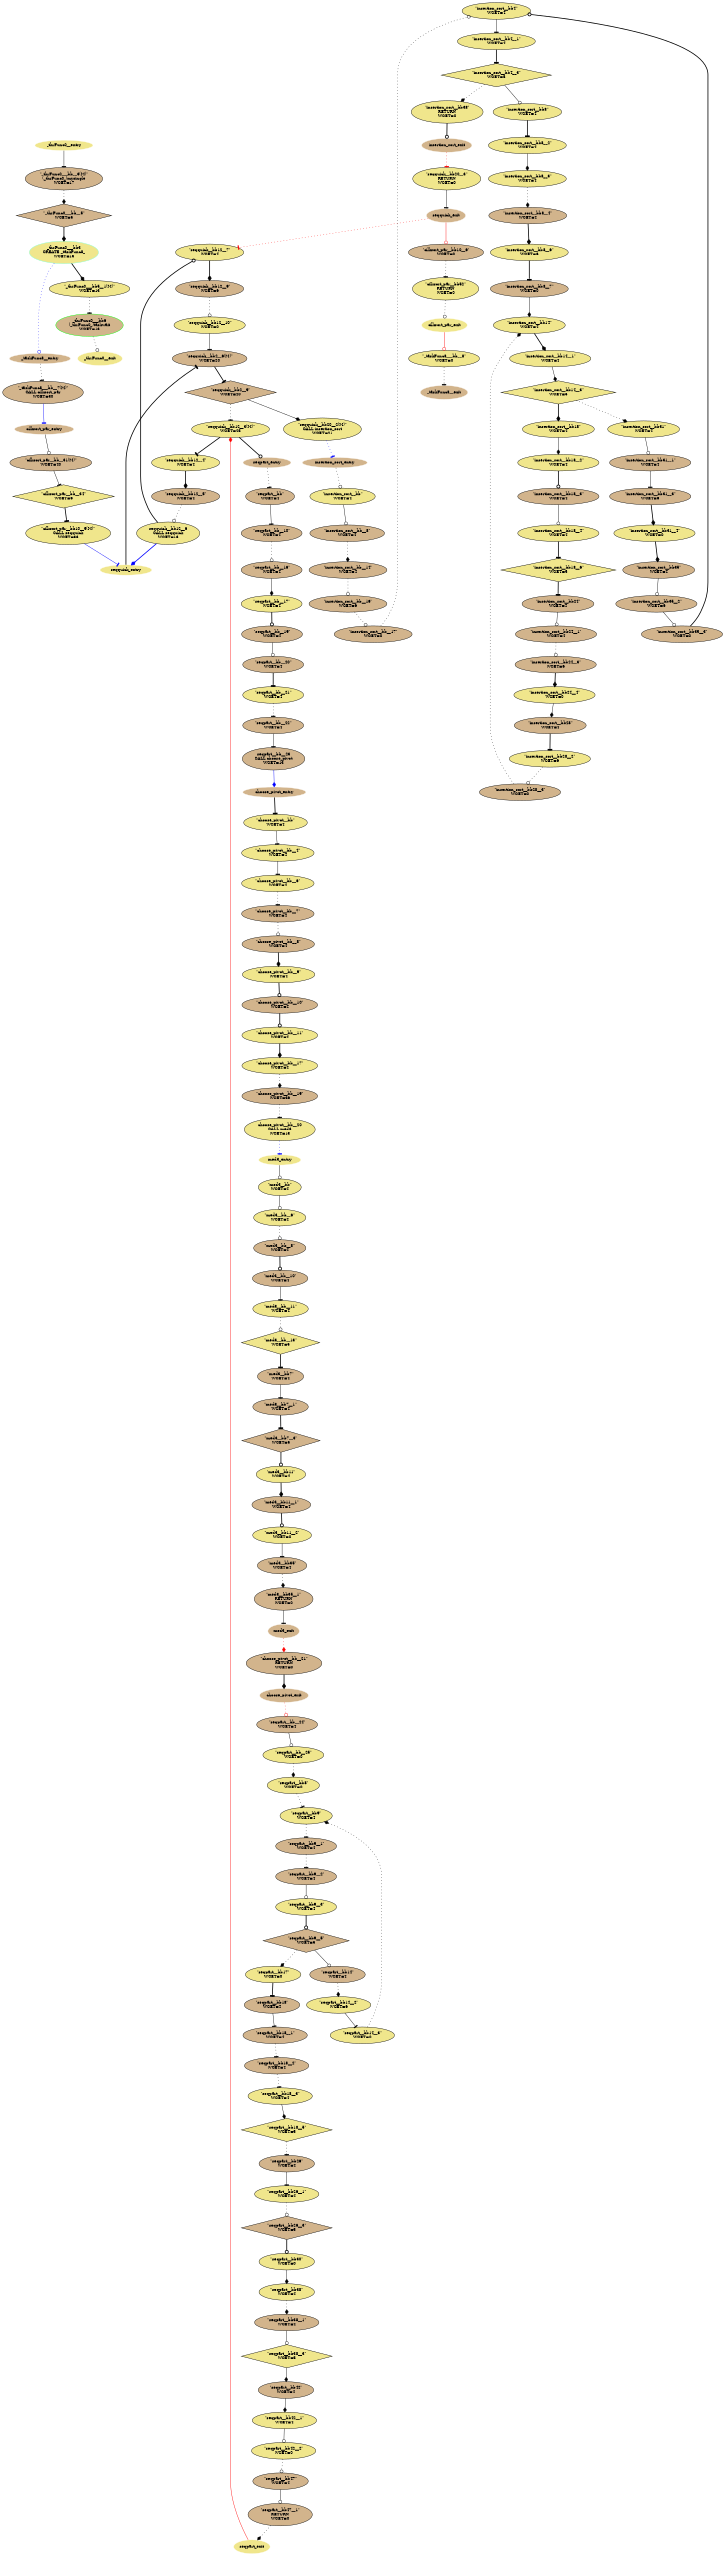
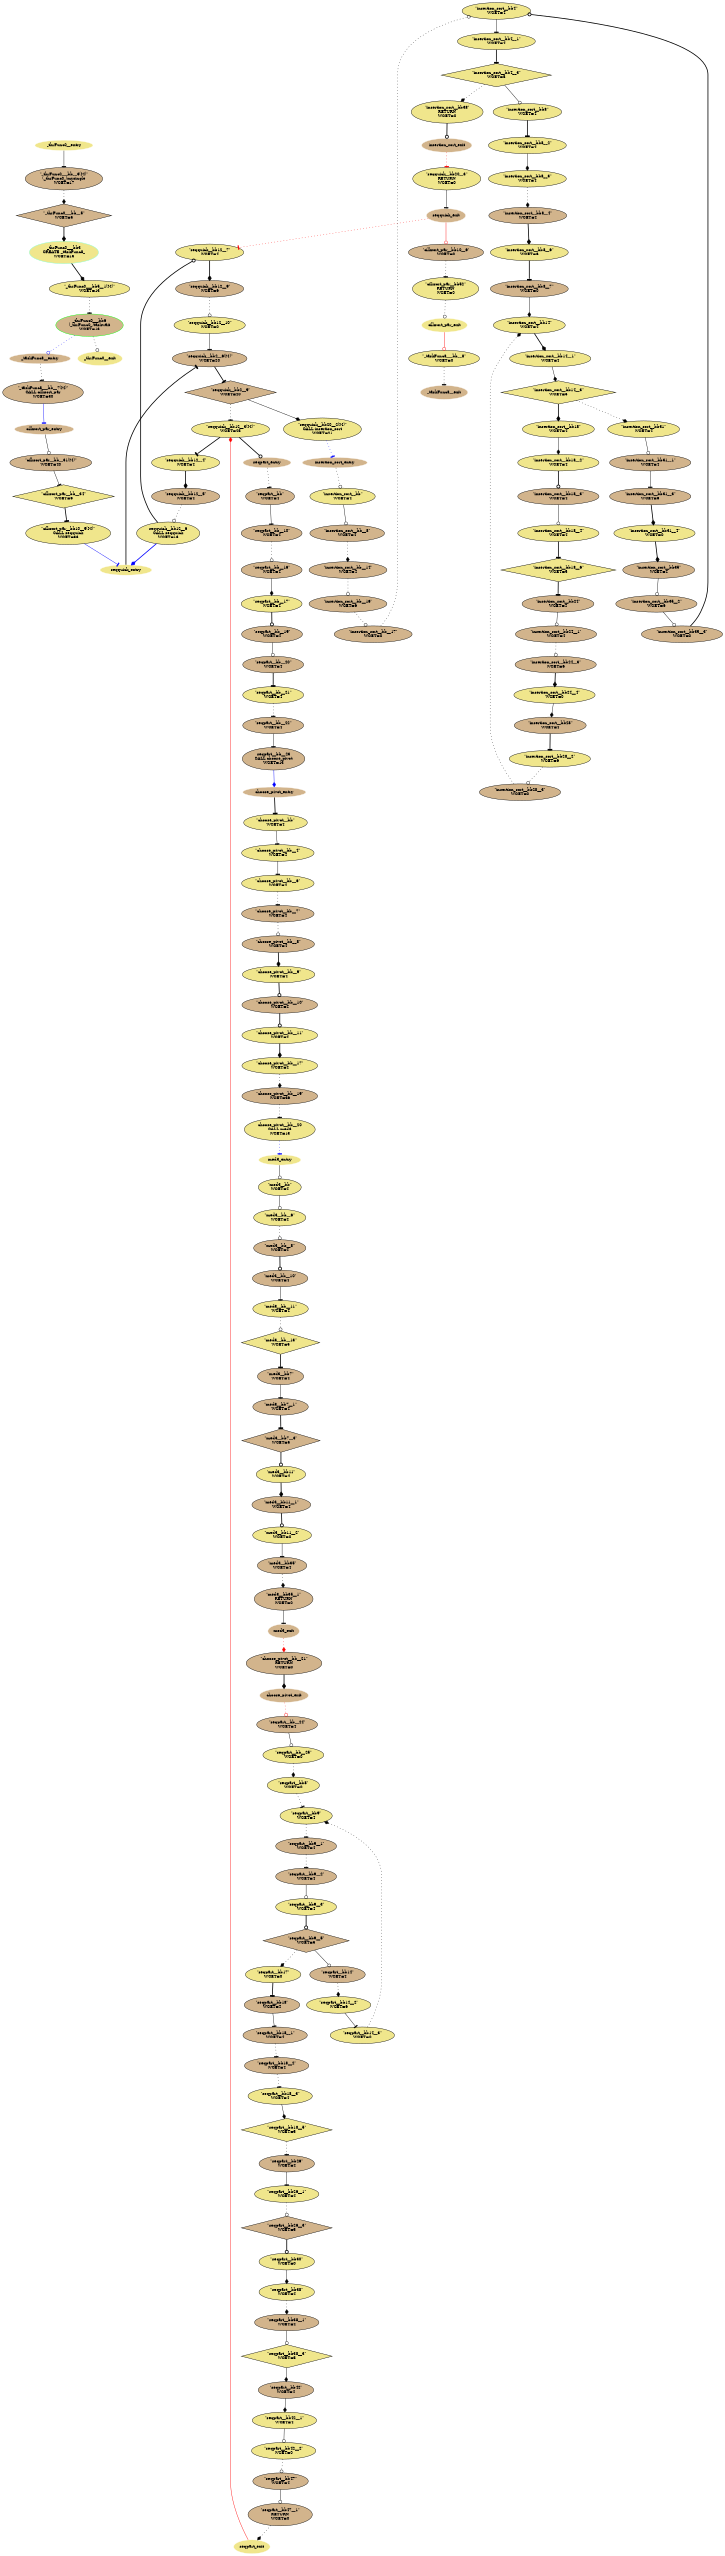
(40, 305) -> (62, 344)
